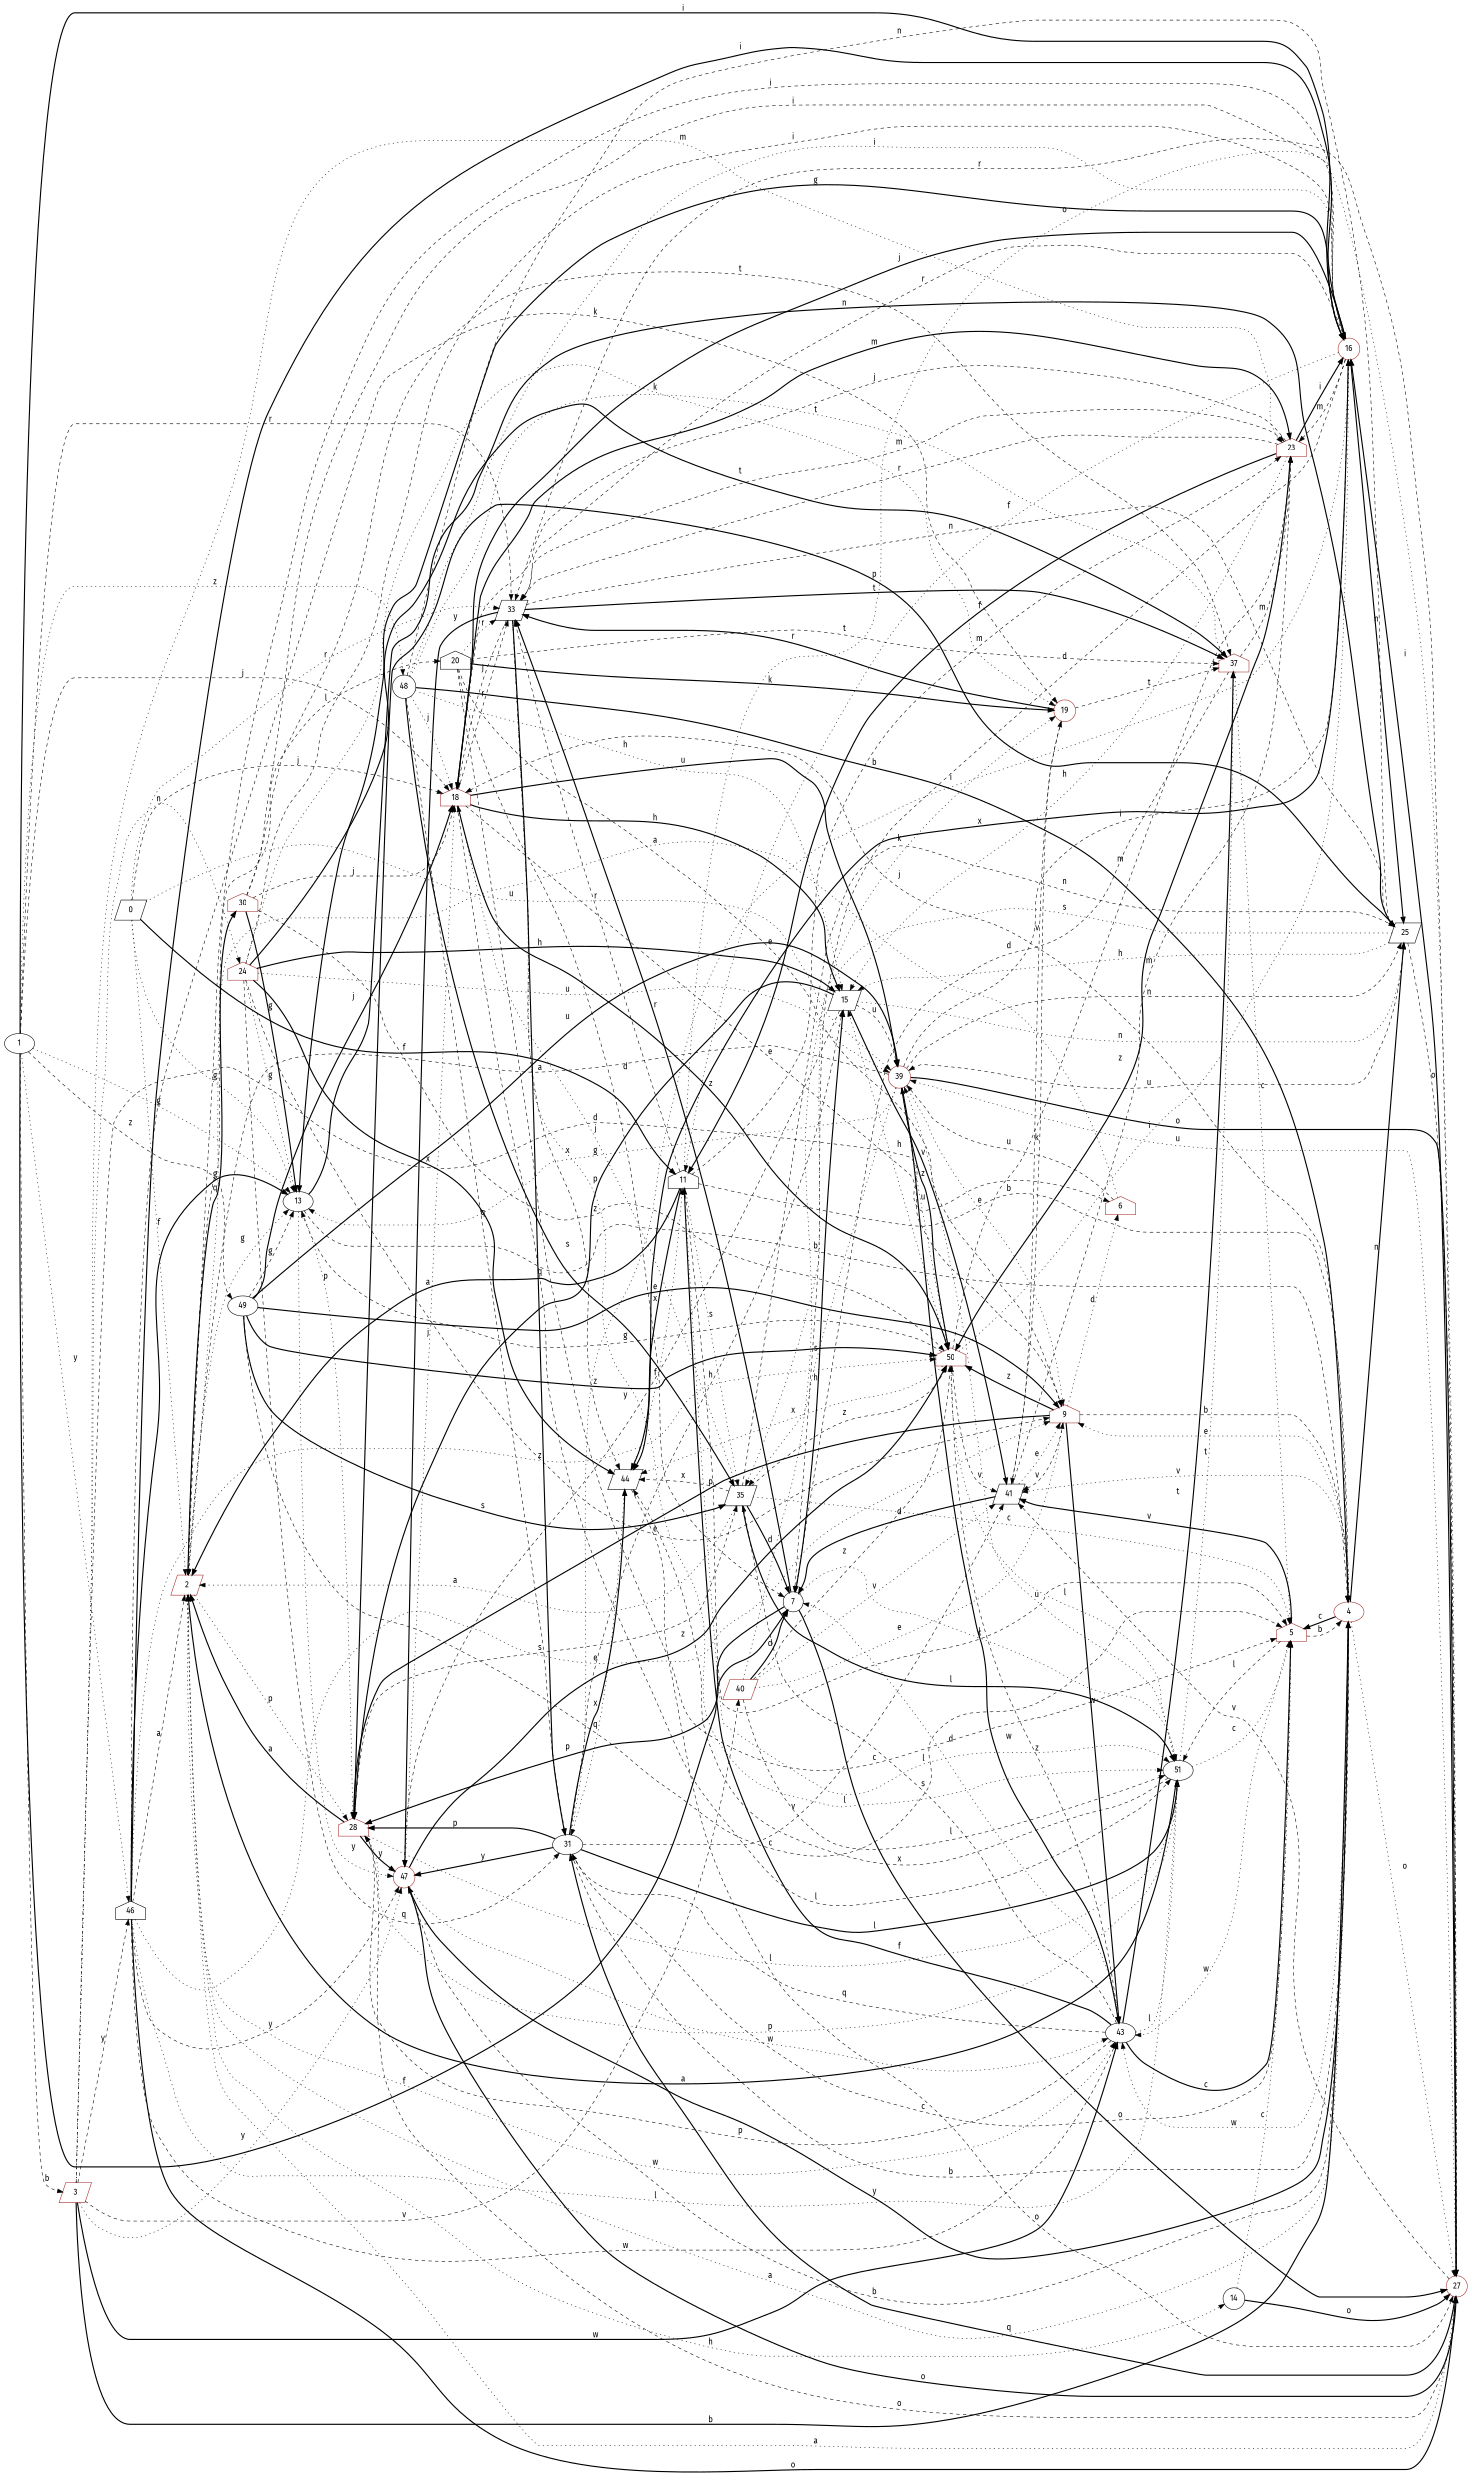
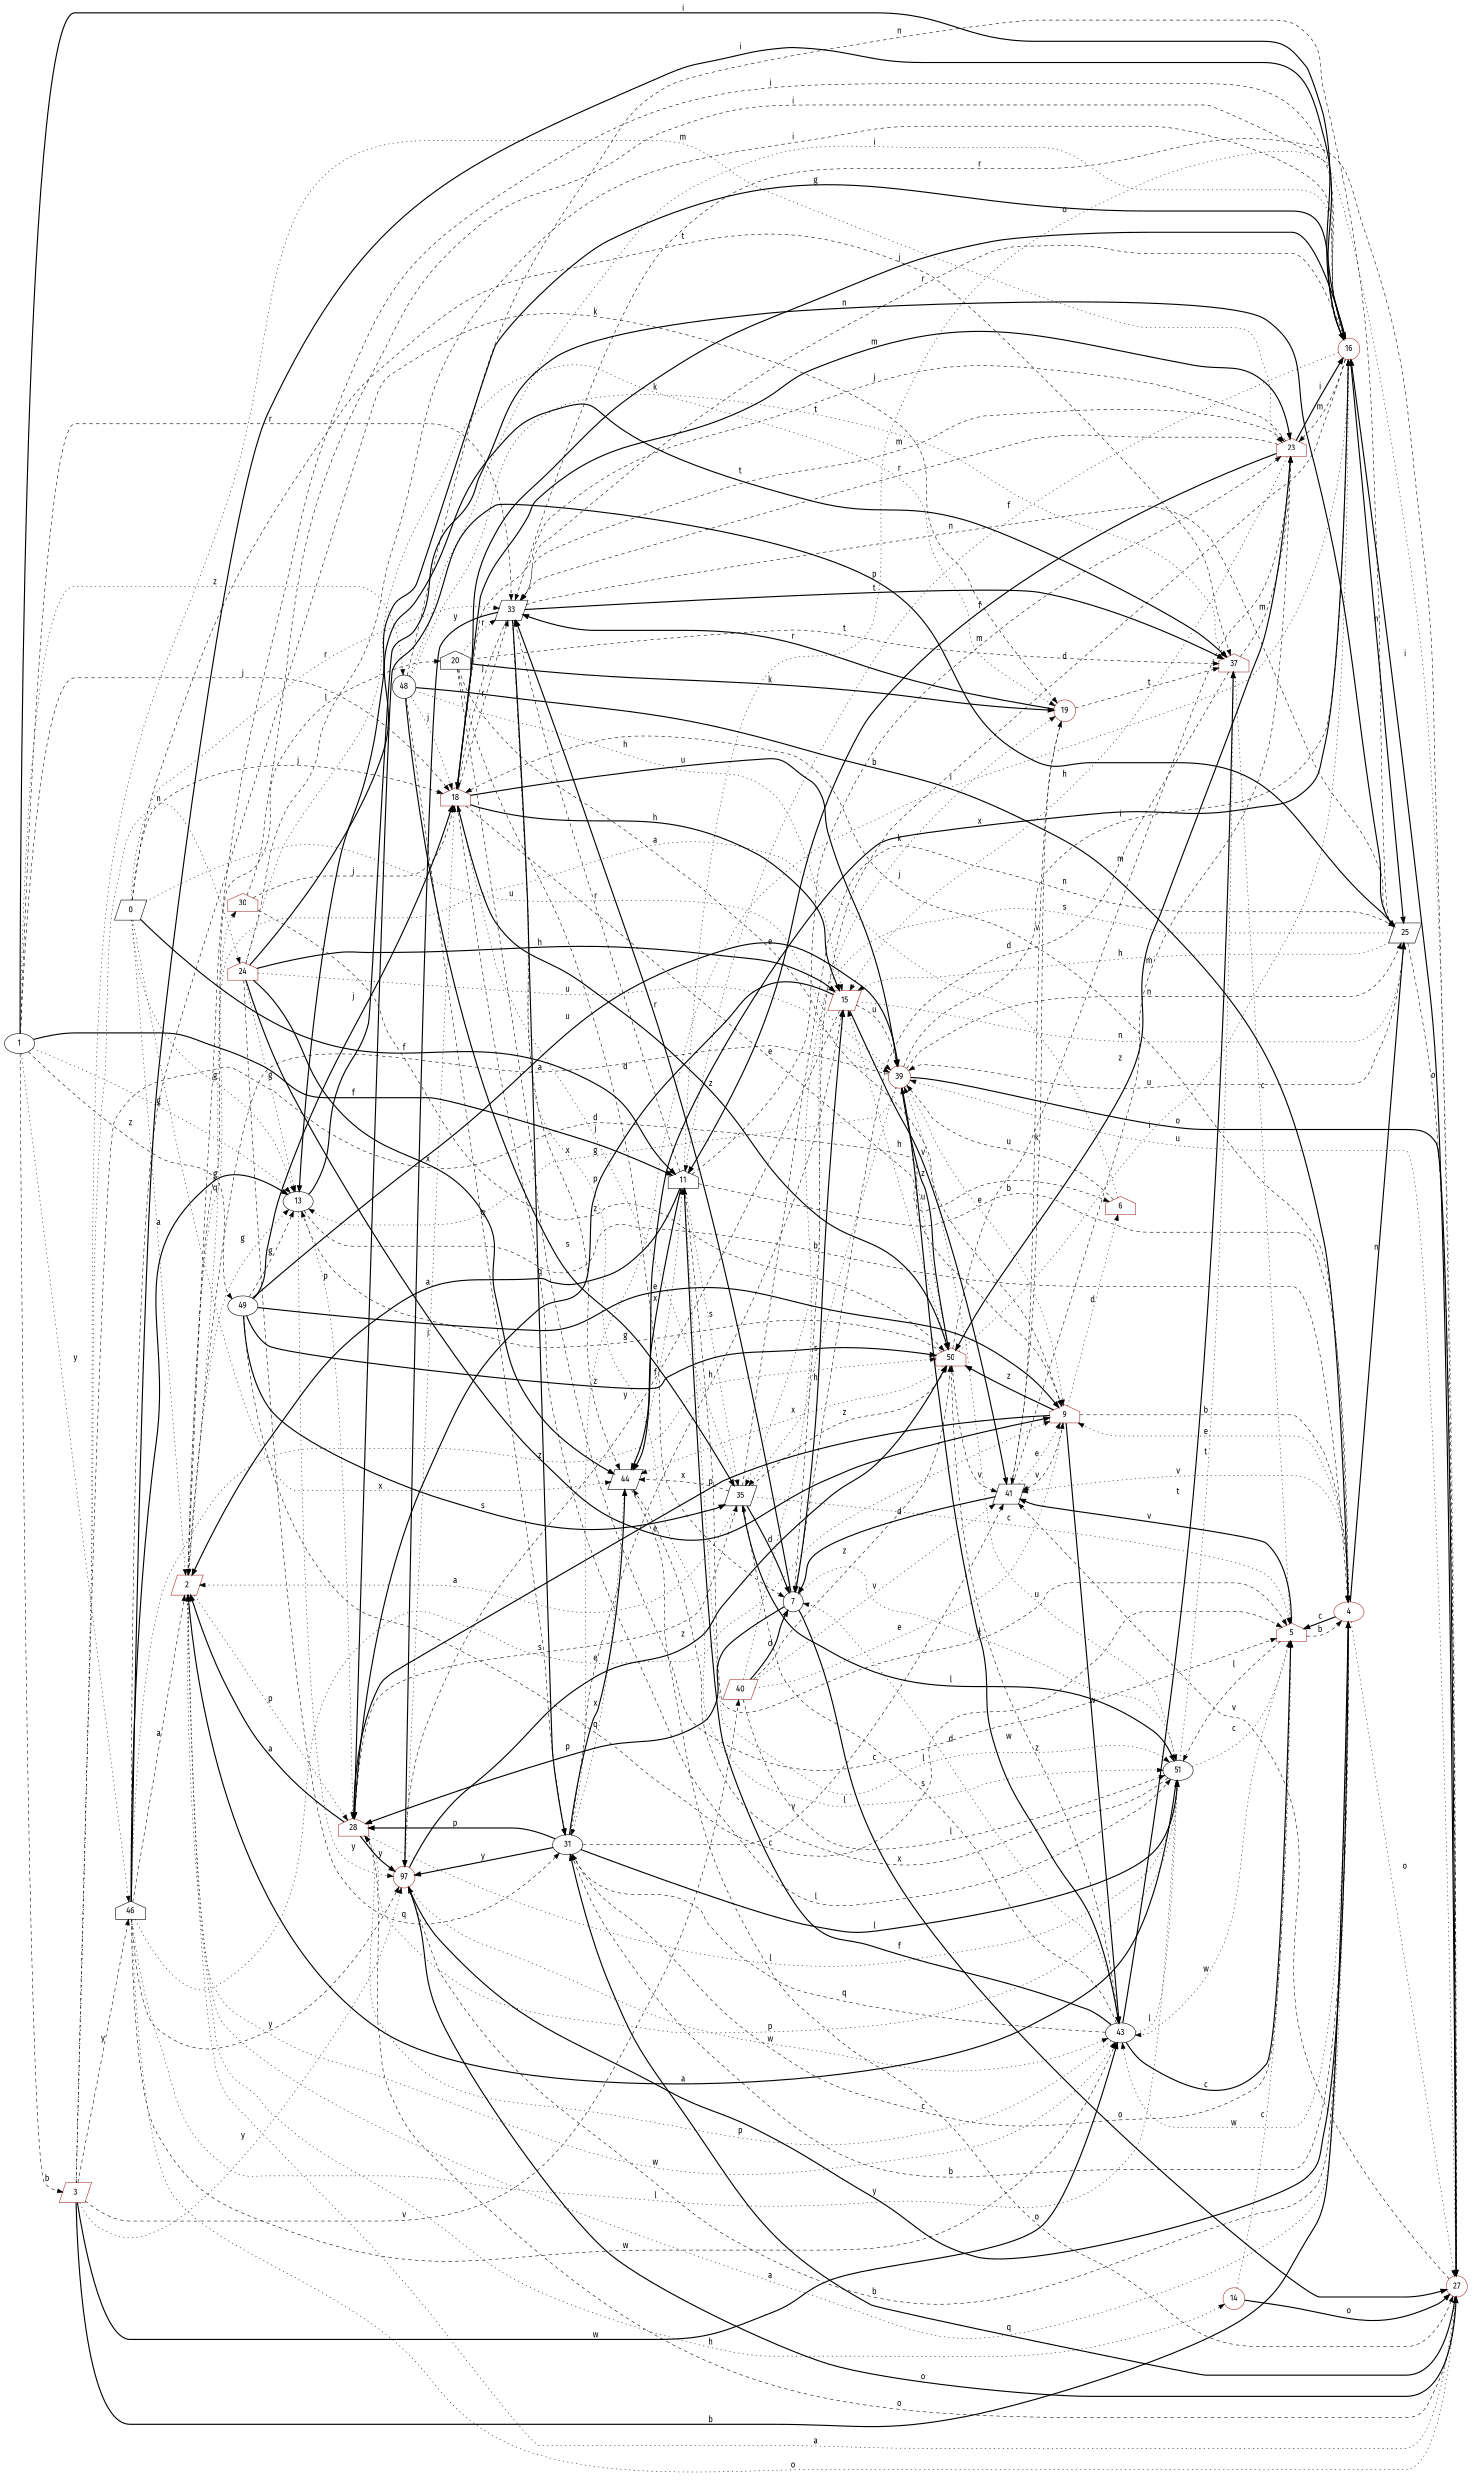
(611, 275) -> (593, 264)
(845, 1001) -> (845, 1001)
(275, 1048) -> none
(159, 1223) -> (159, 1223)
(207, 1244) -> (207, 1244)
none -> (232, 1363)
(536, 1455) -> (536, 1455)
(1029, 1585) -> none
(404, 1877) -> (404, 1877)
(53, 2103) -> (348, 1098)
(652, 2122) -> (652, 2122)
(1234, 2299) -> (1234, 2299)
(695, 2472) -> (695, 2472)
